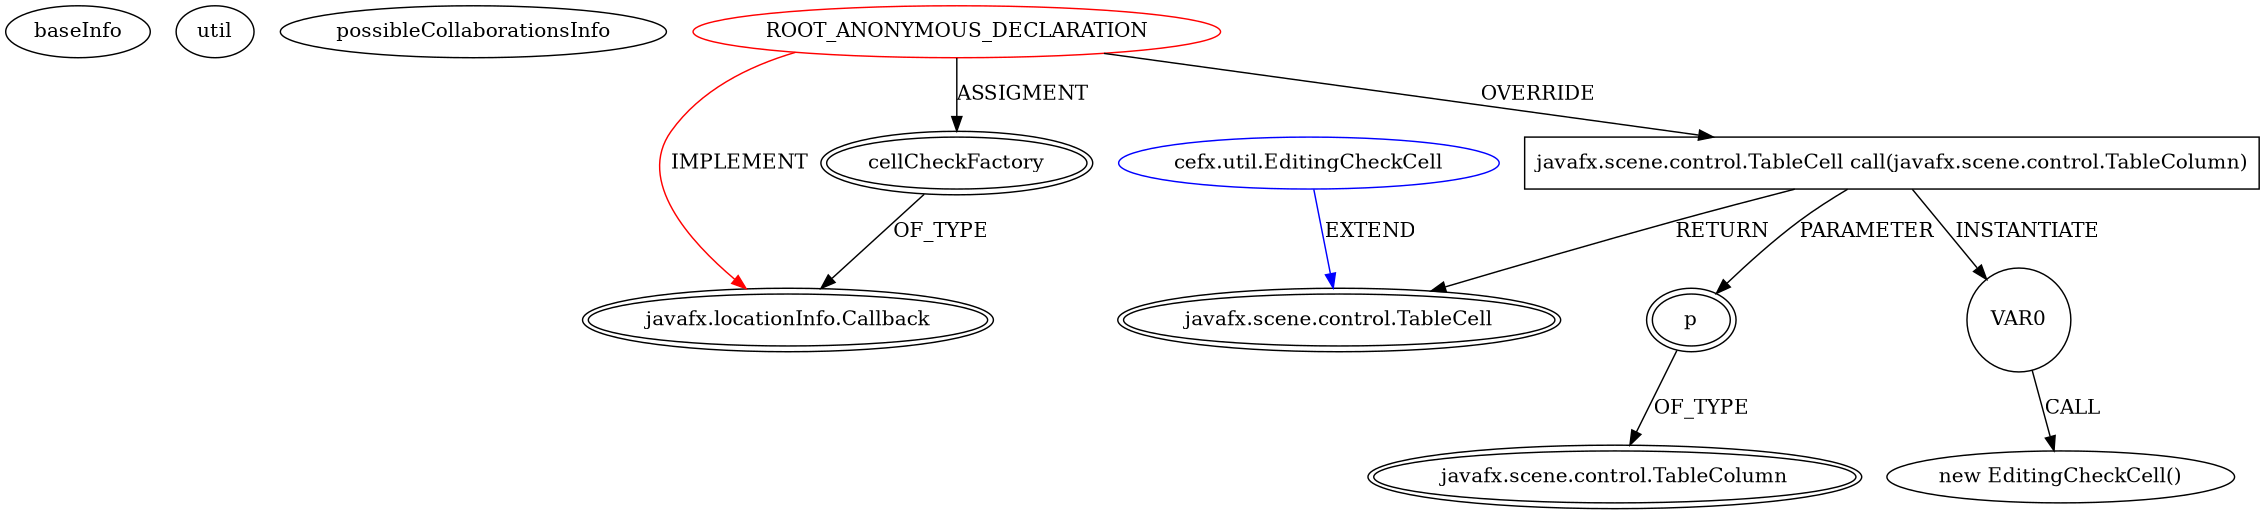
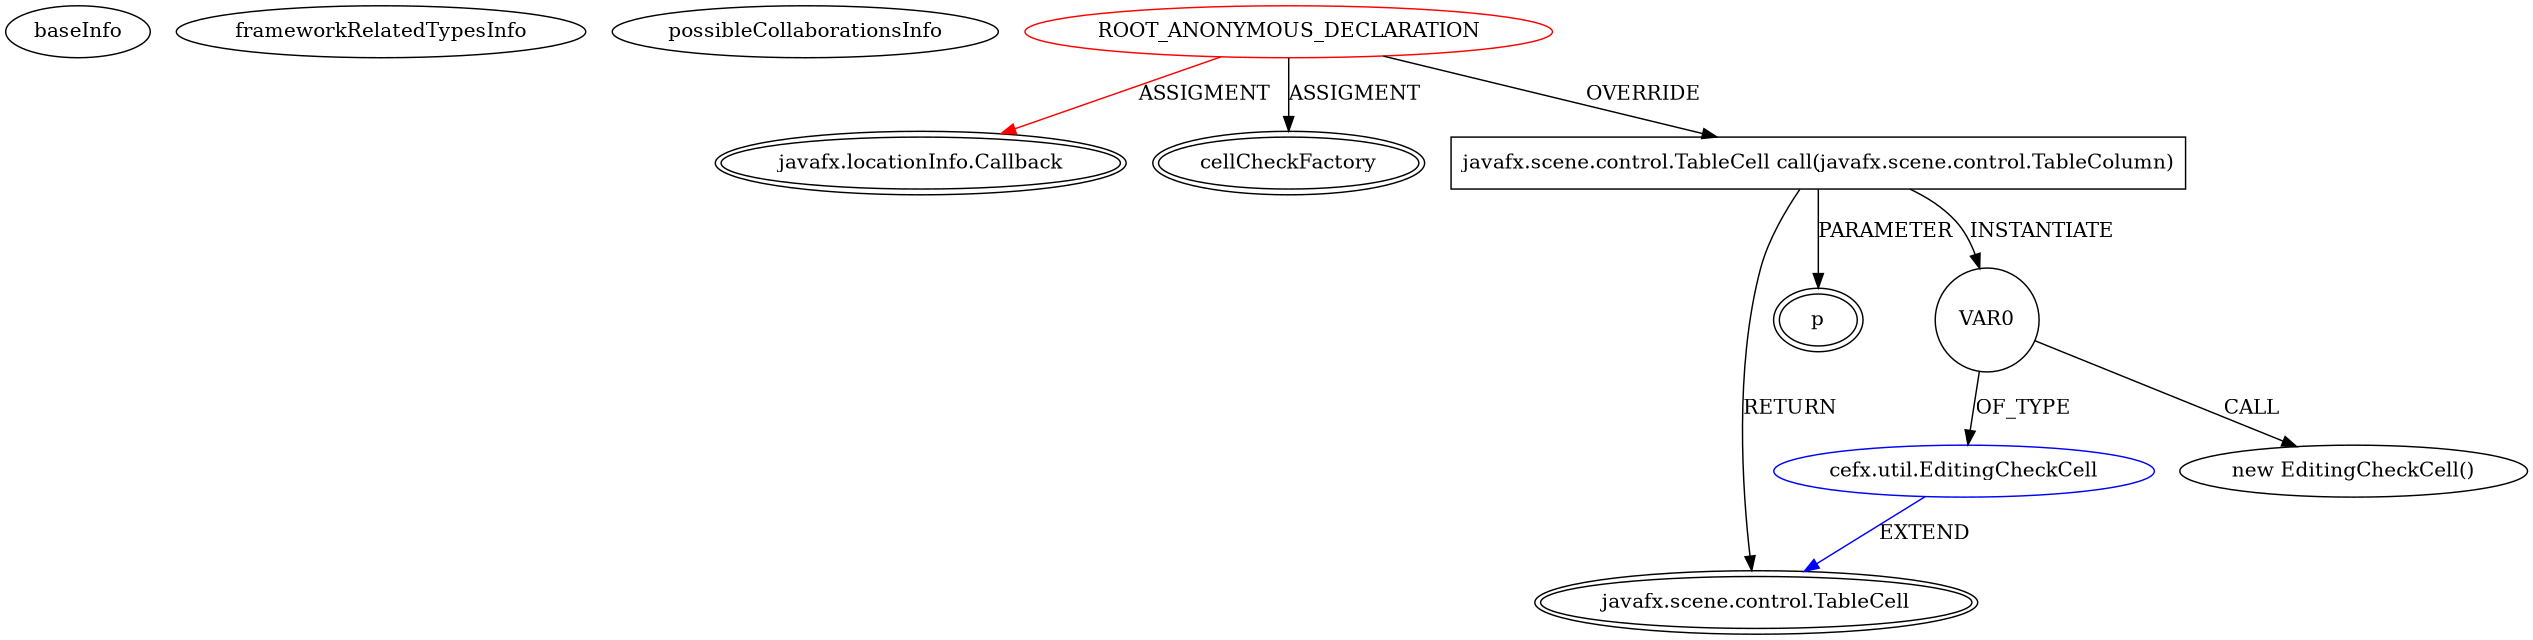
(215, 32) -> (381, 32)
(740, 163) -> (1204, 95)
(878, 236) -> none
none -> (1975, 401)
(1615, 477) -> none
